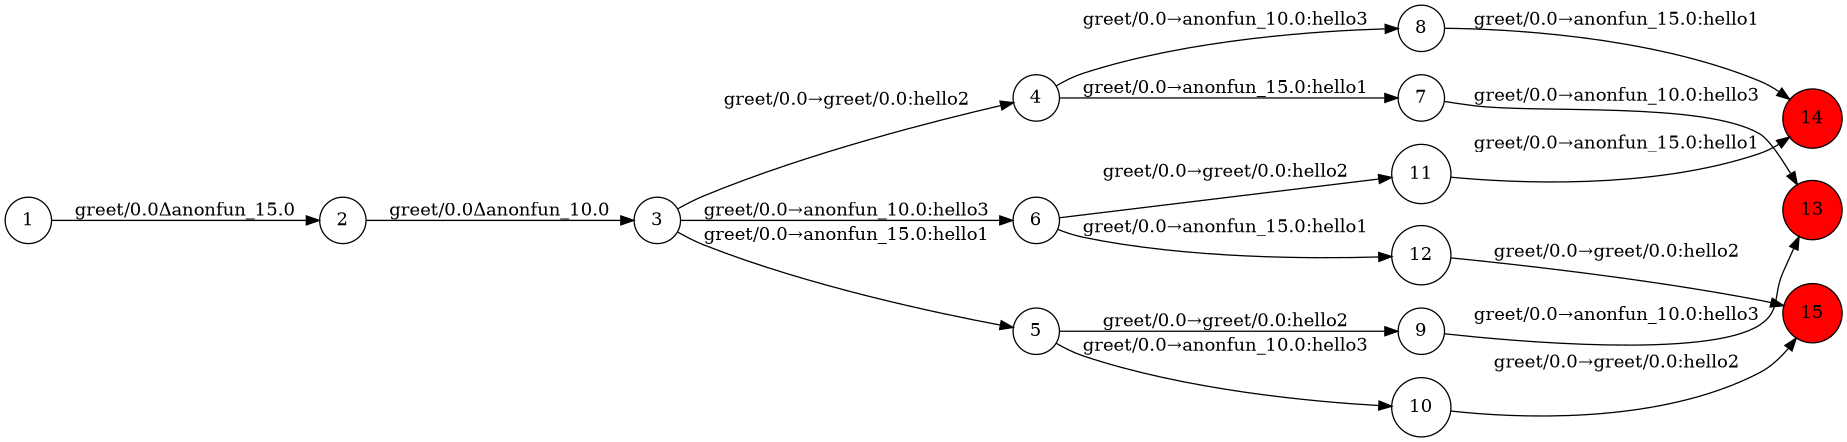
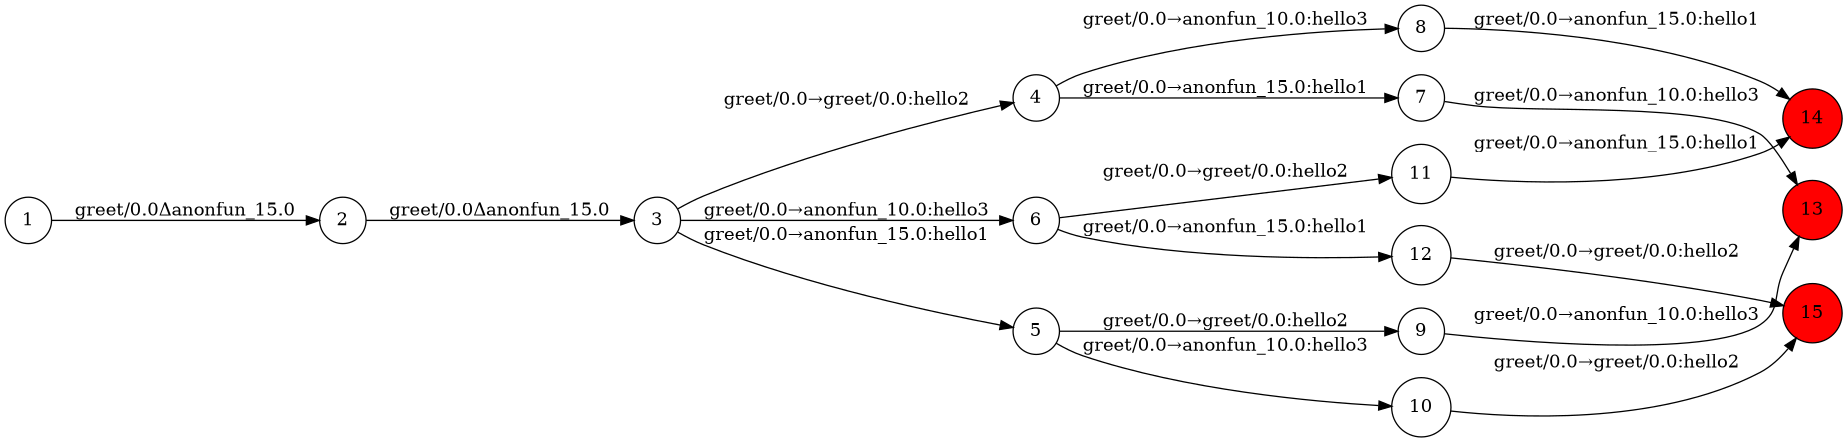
(500, 211) -> (500, 211)
